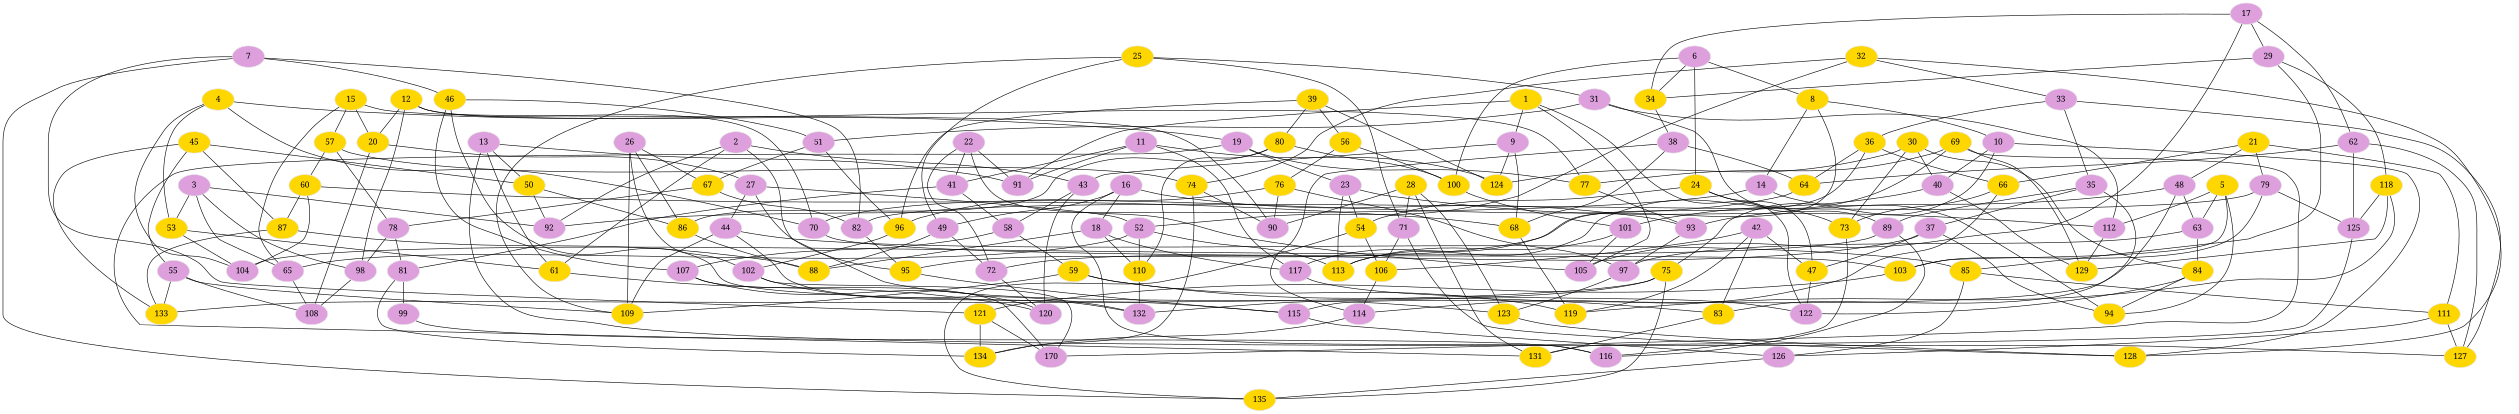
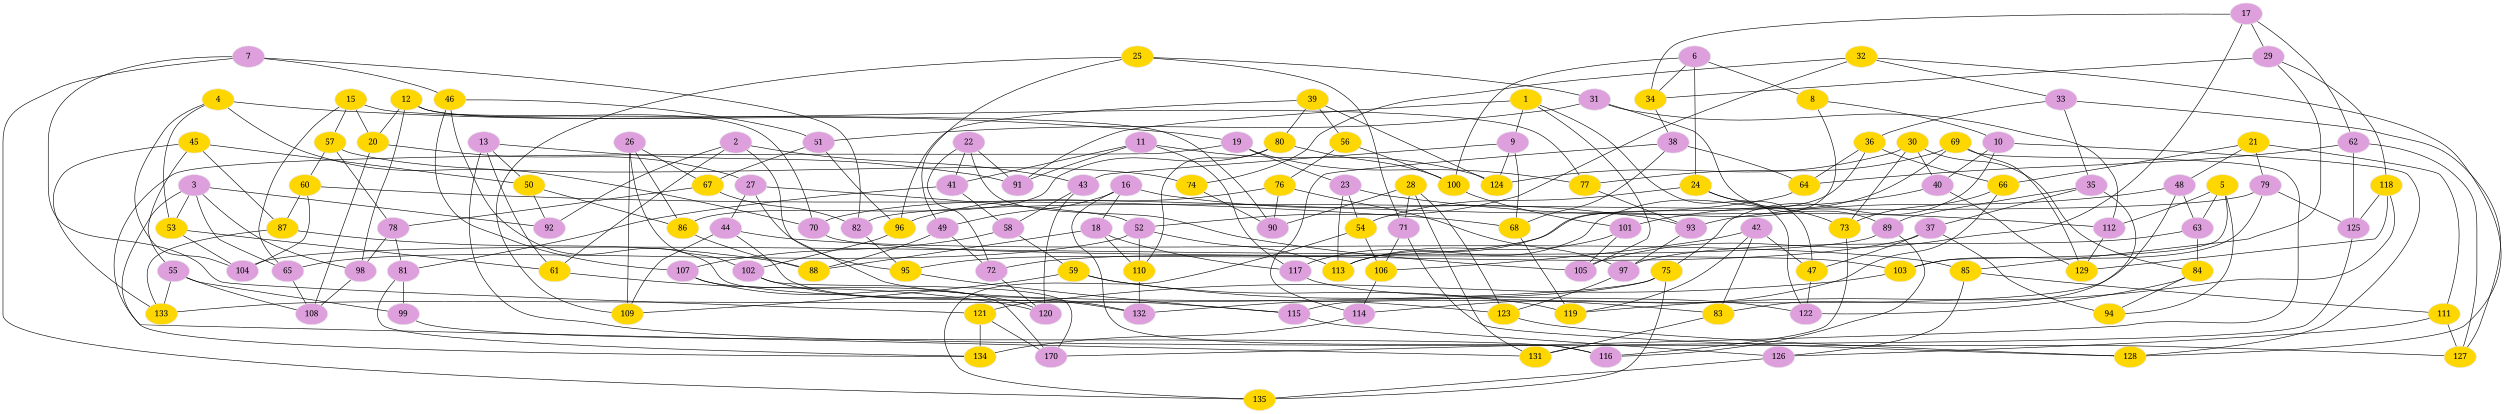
(1761, 185) -> none
(377, 298) -> (287, 296)
(1153, 329) -> (471, 351)
